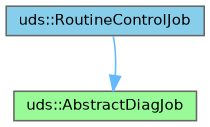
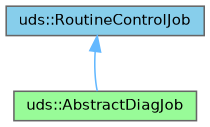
(115, 56) -> (95, 71)
